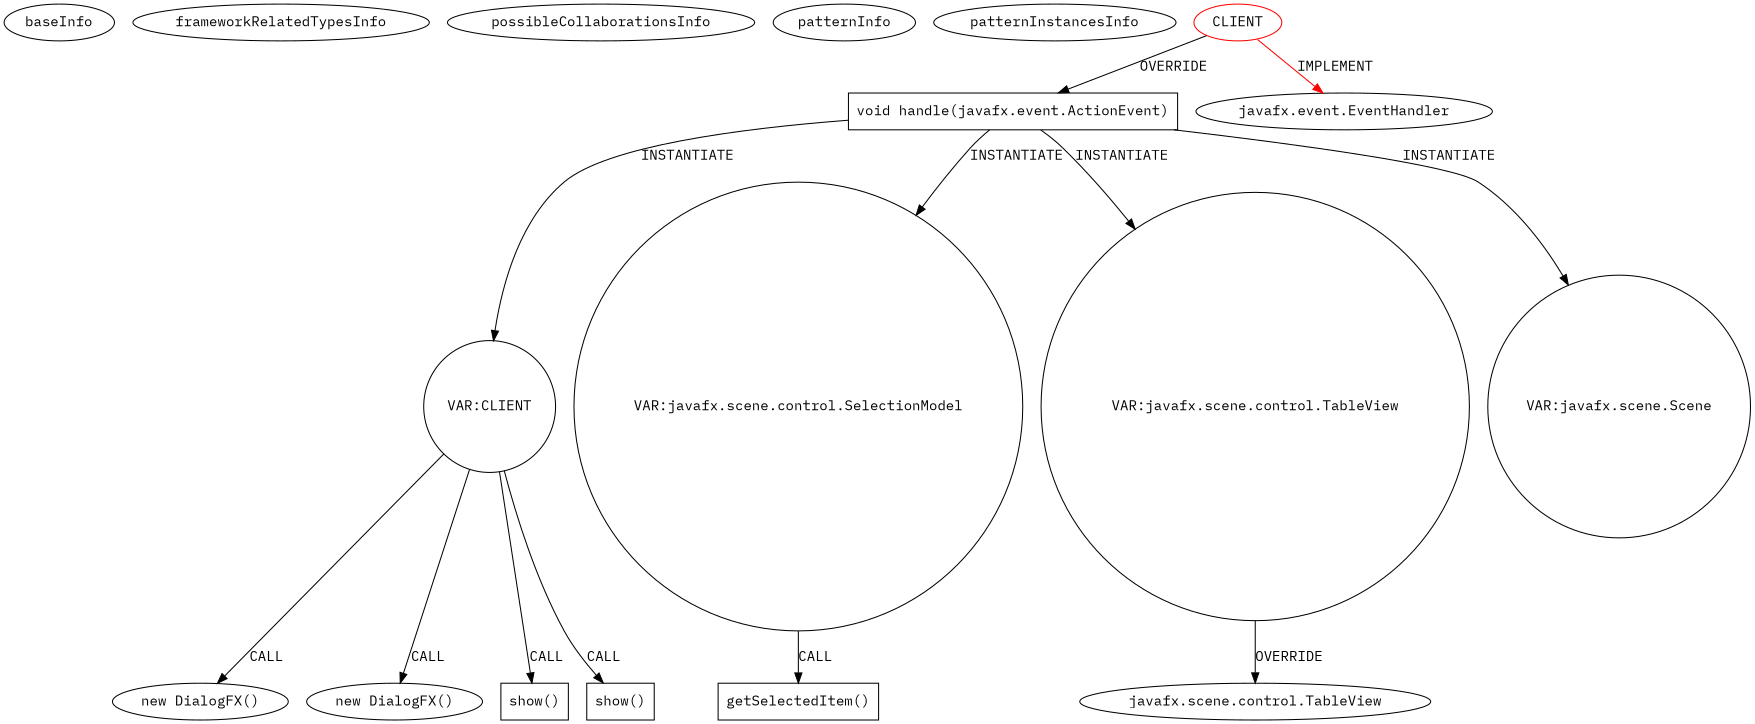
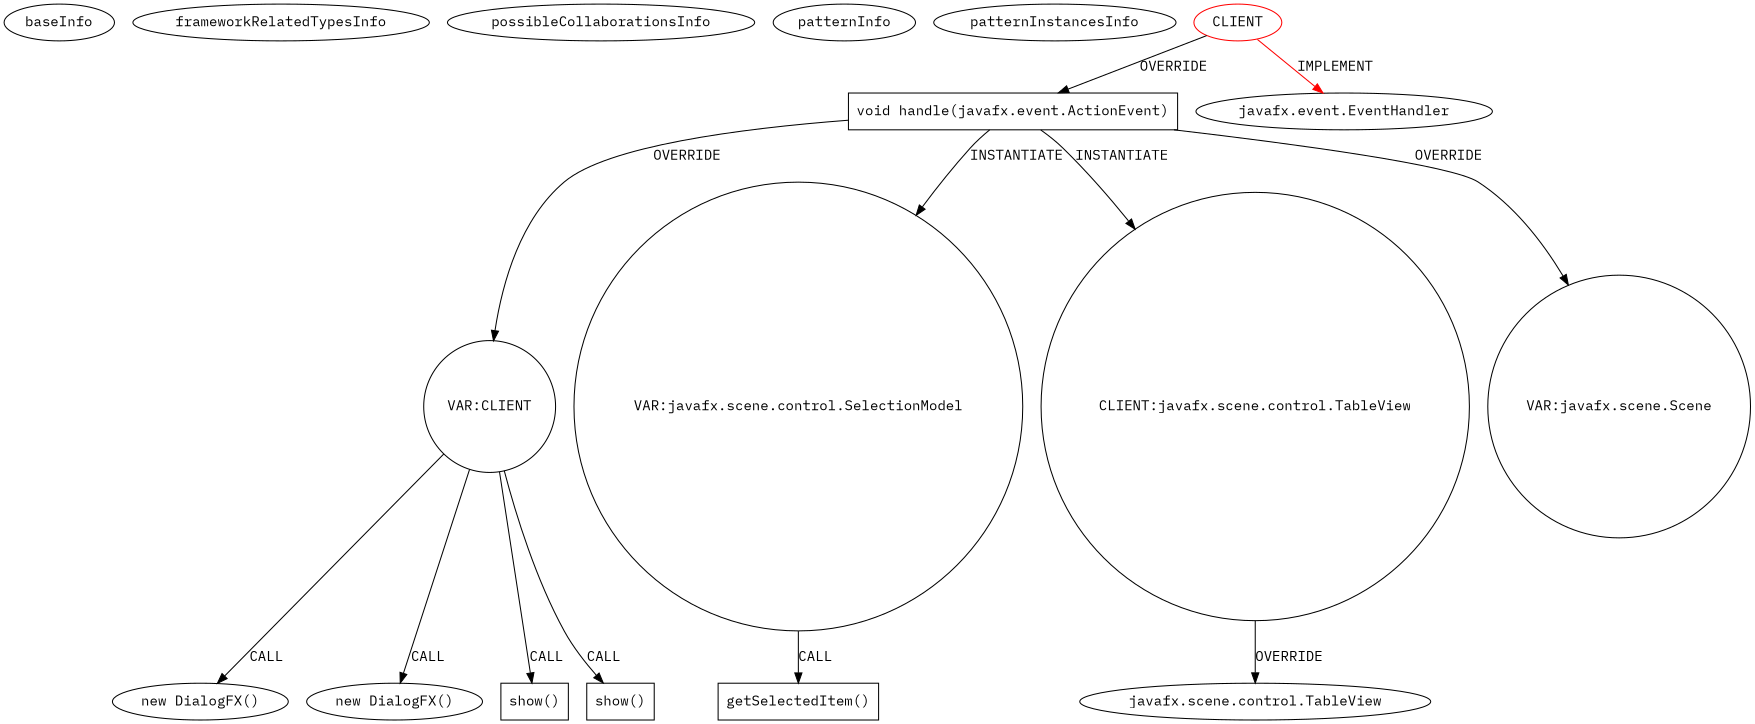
(687, 156) -> (687, 156)
(1449, 156) -> (1449, 156)
(1255, 407) -> (1255, 407)
